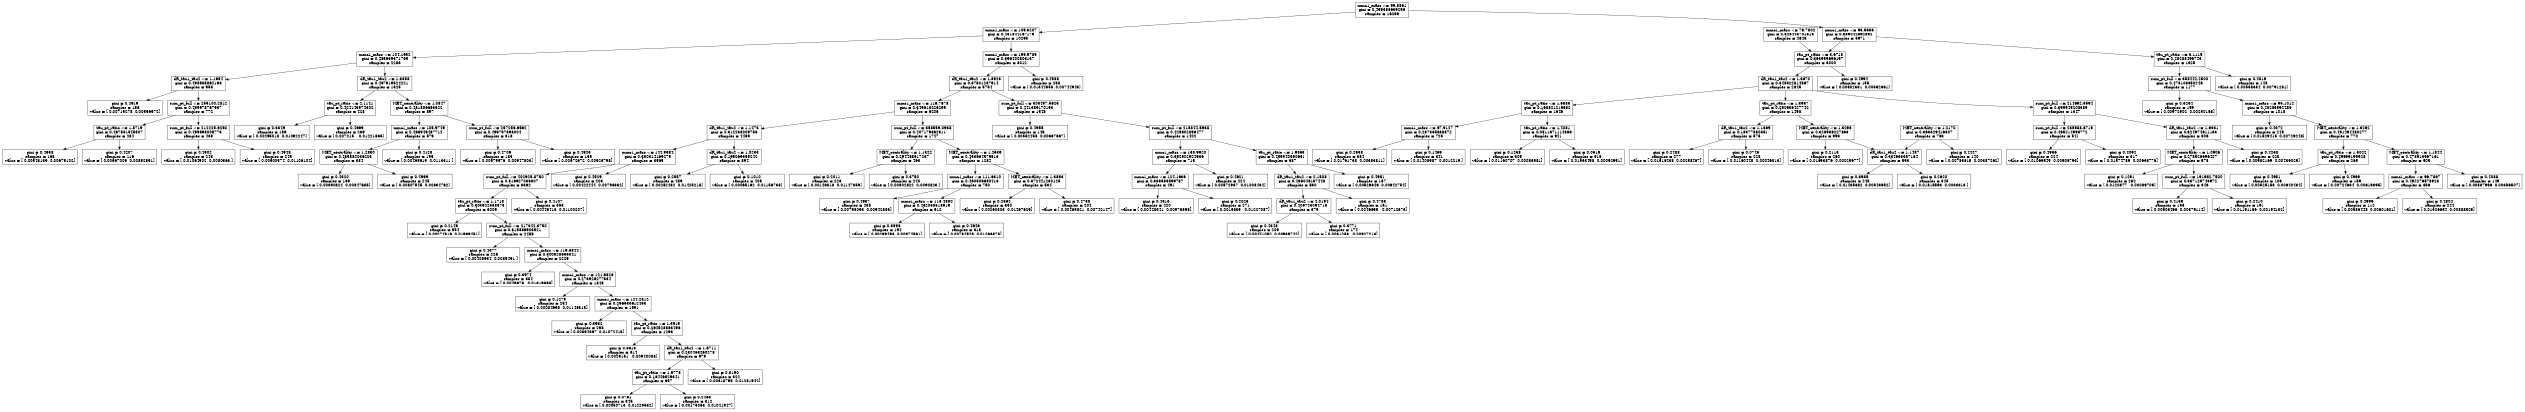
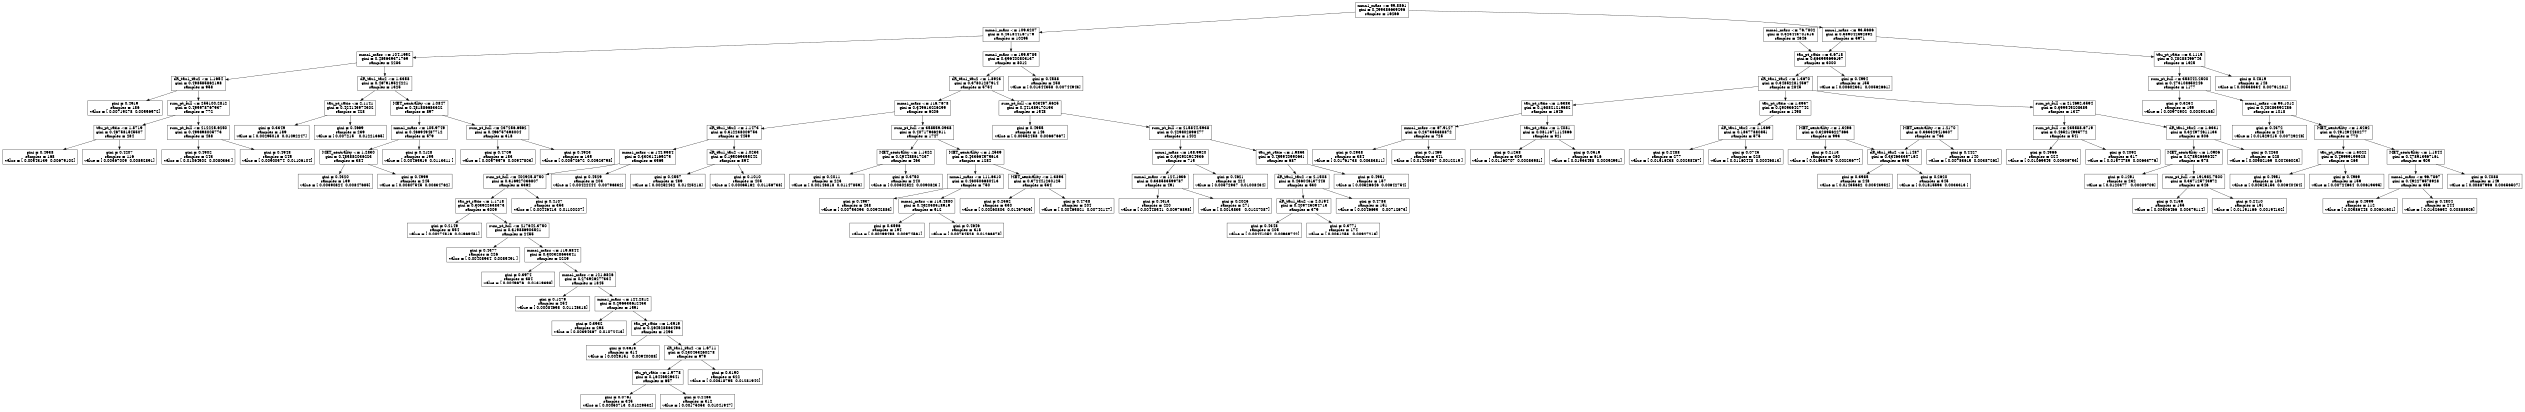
(1804, 119) -> none
